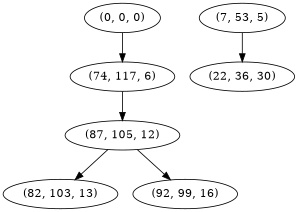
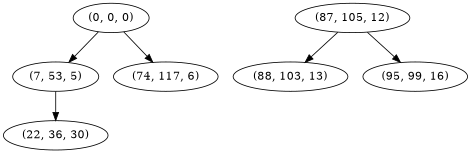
none -> (86, 44)
(122, 102) -> none
(60, 194) -> (291, 77)
(185, 194) -> (415, 77)
